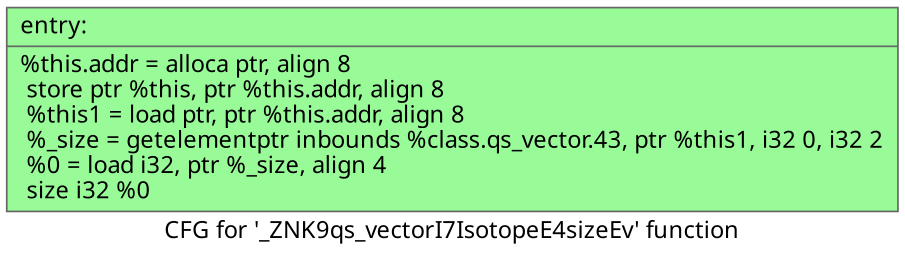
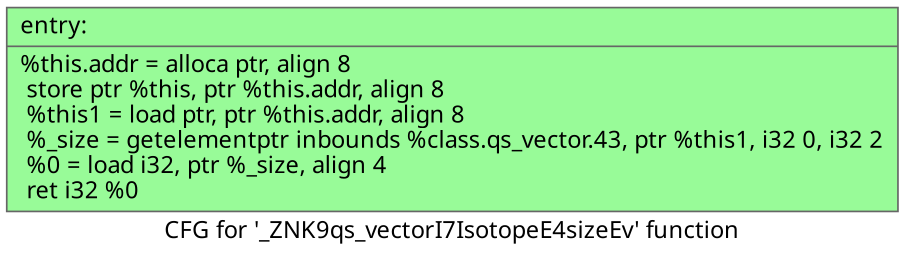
(86, 191) -> (80, 191)
